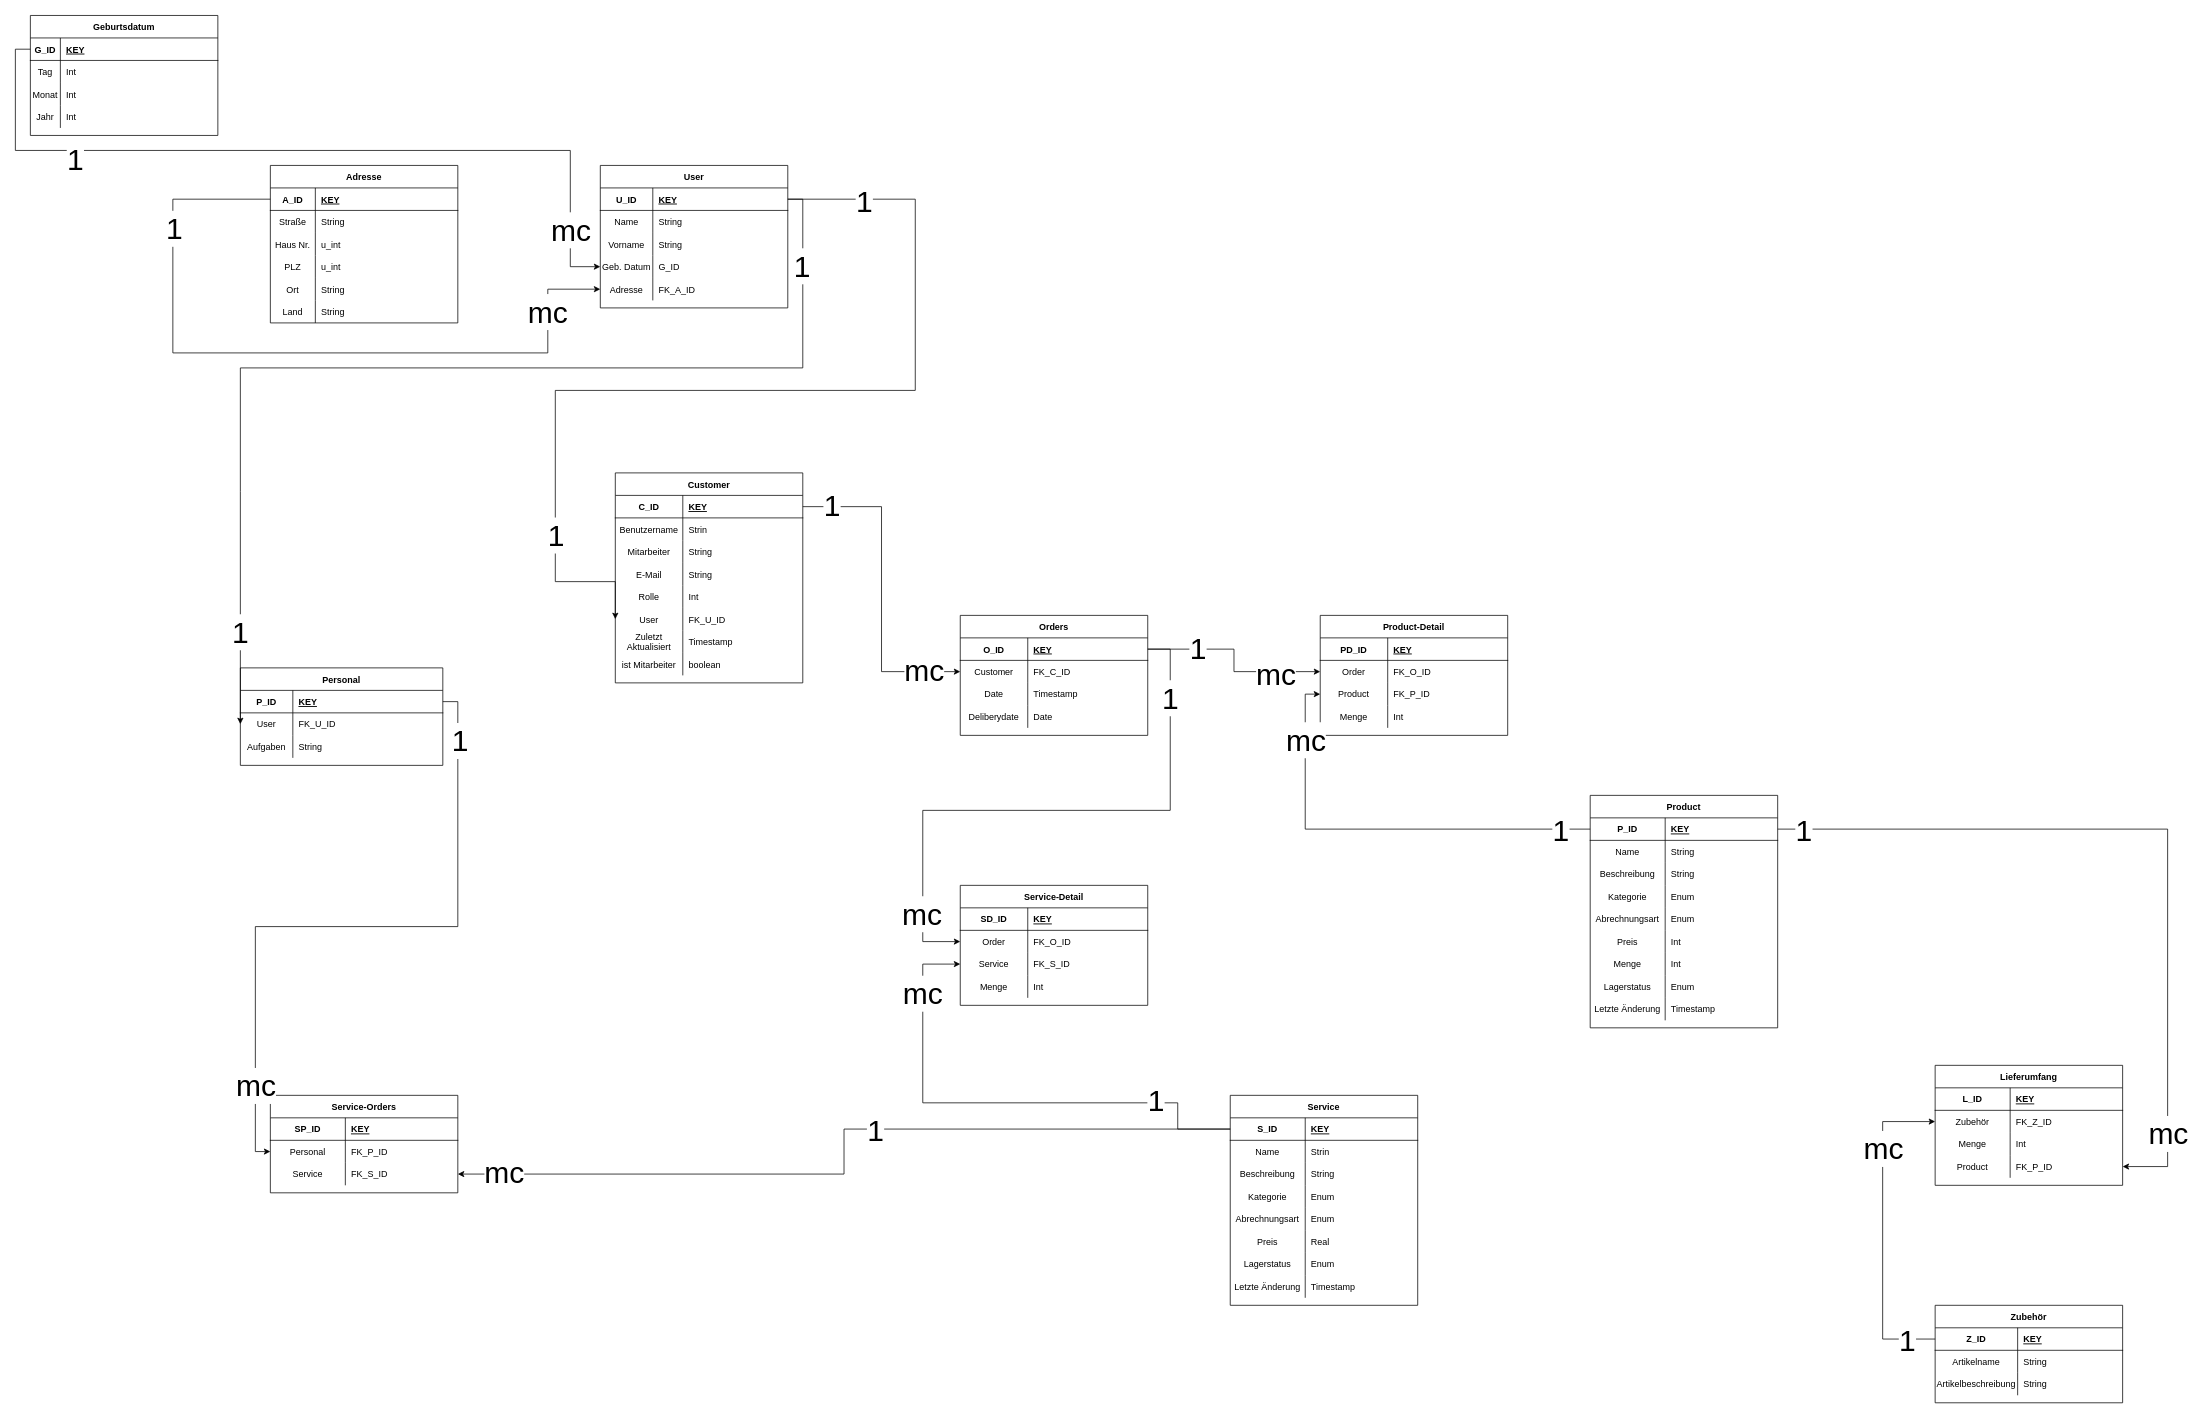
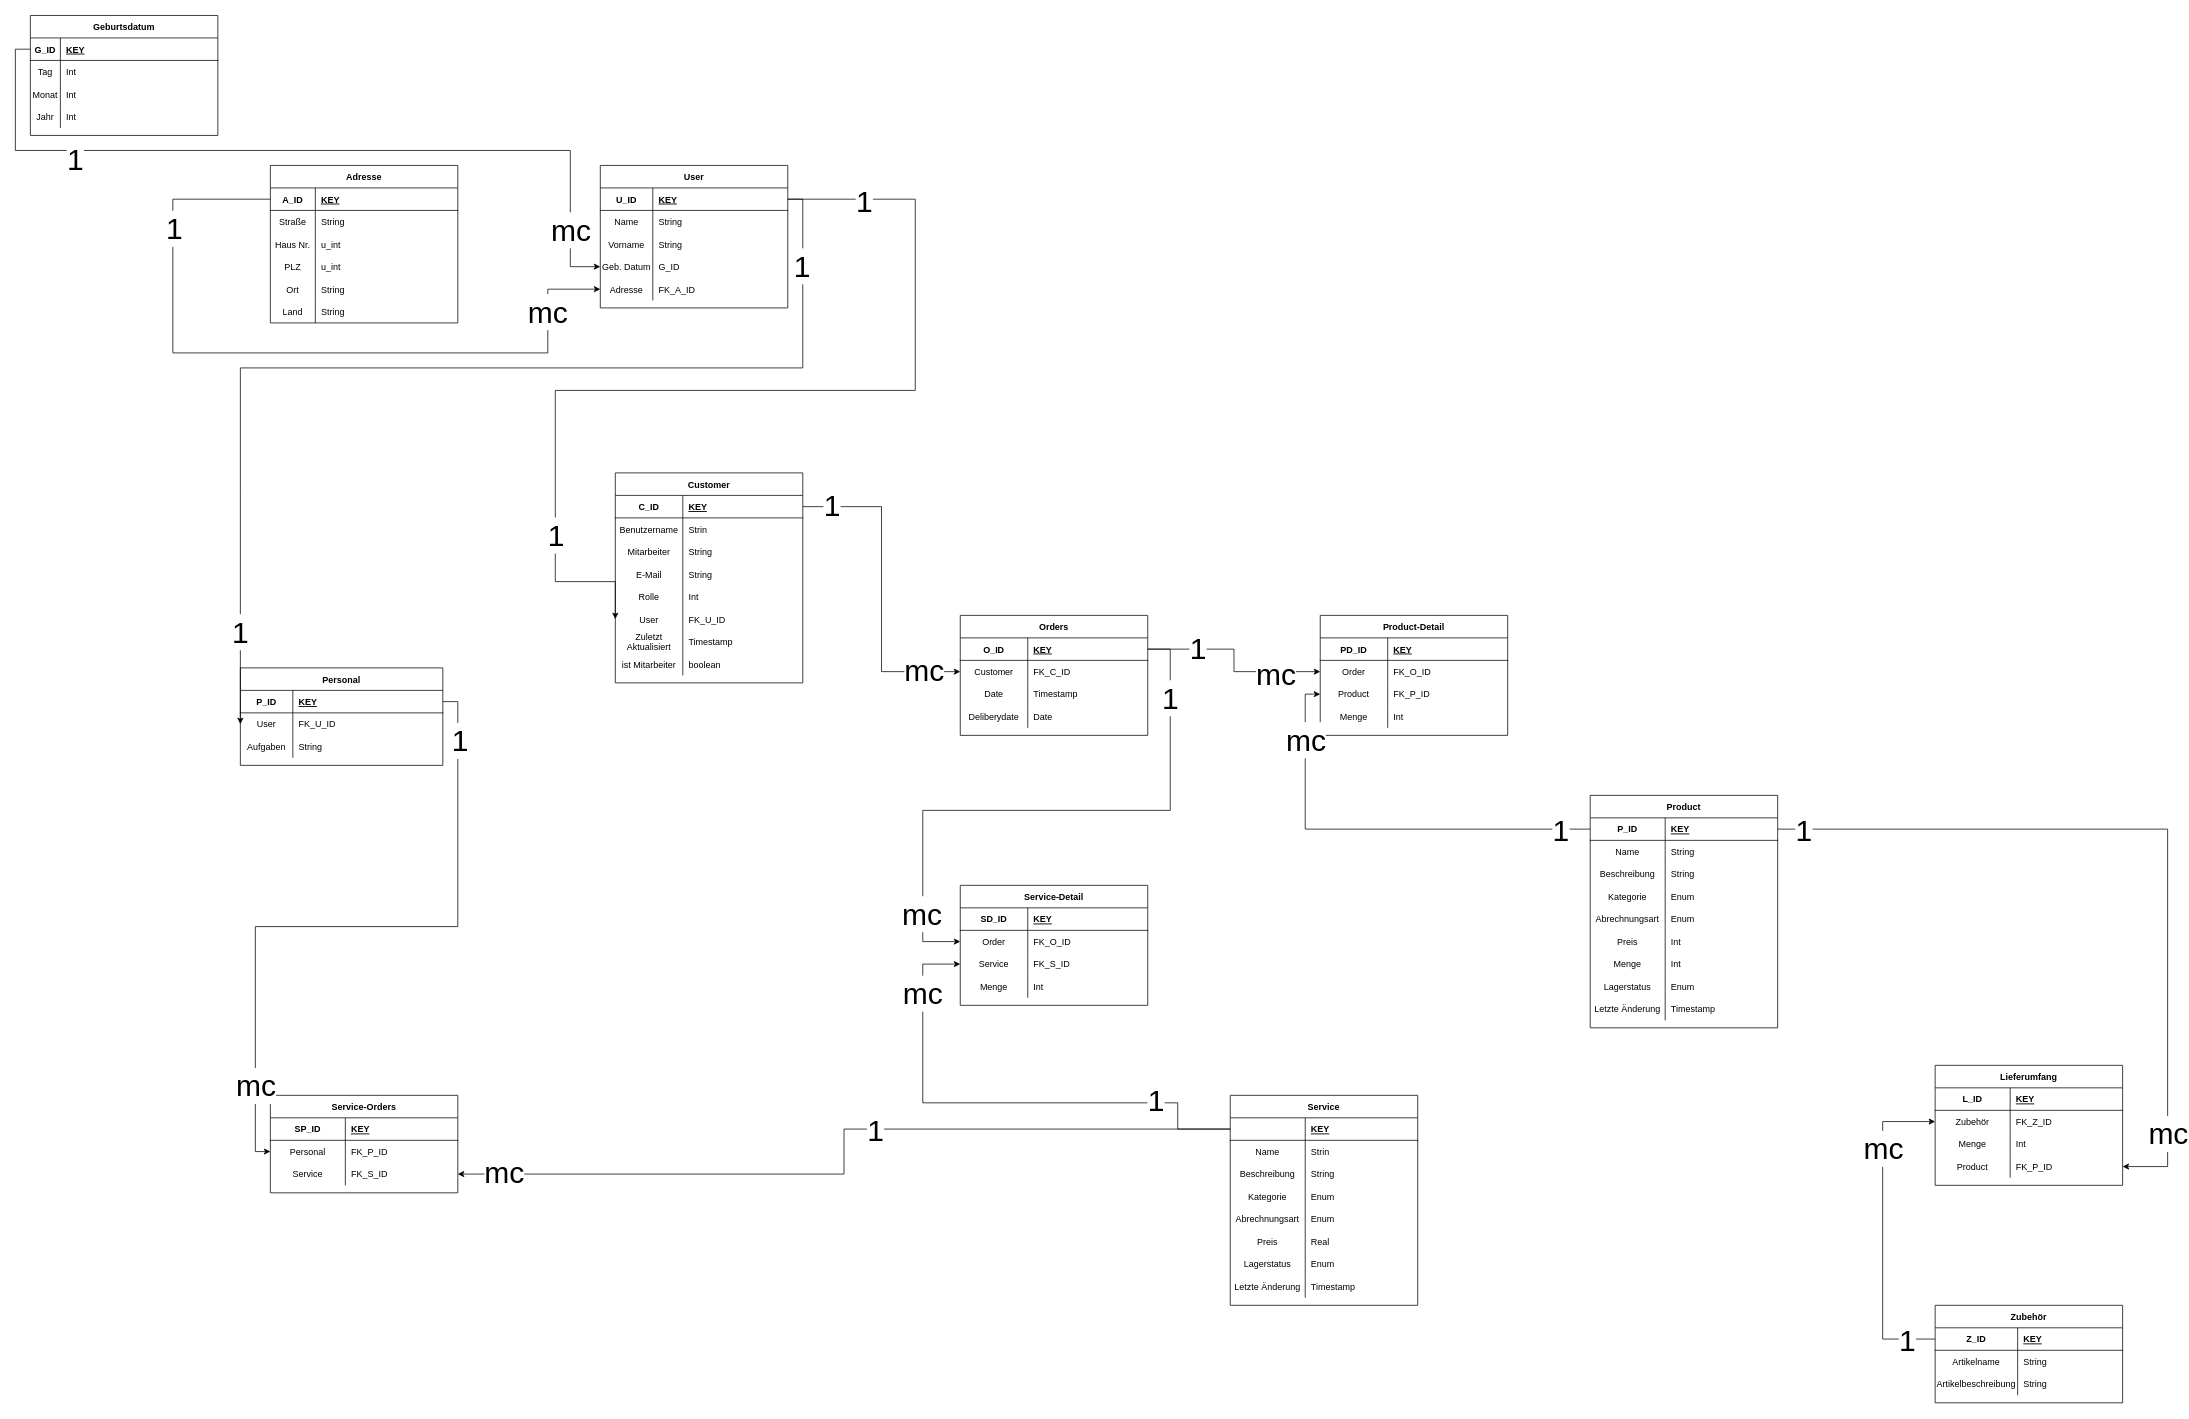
(1268, 1129) -> none
